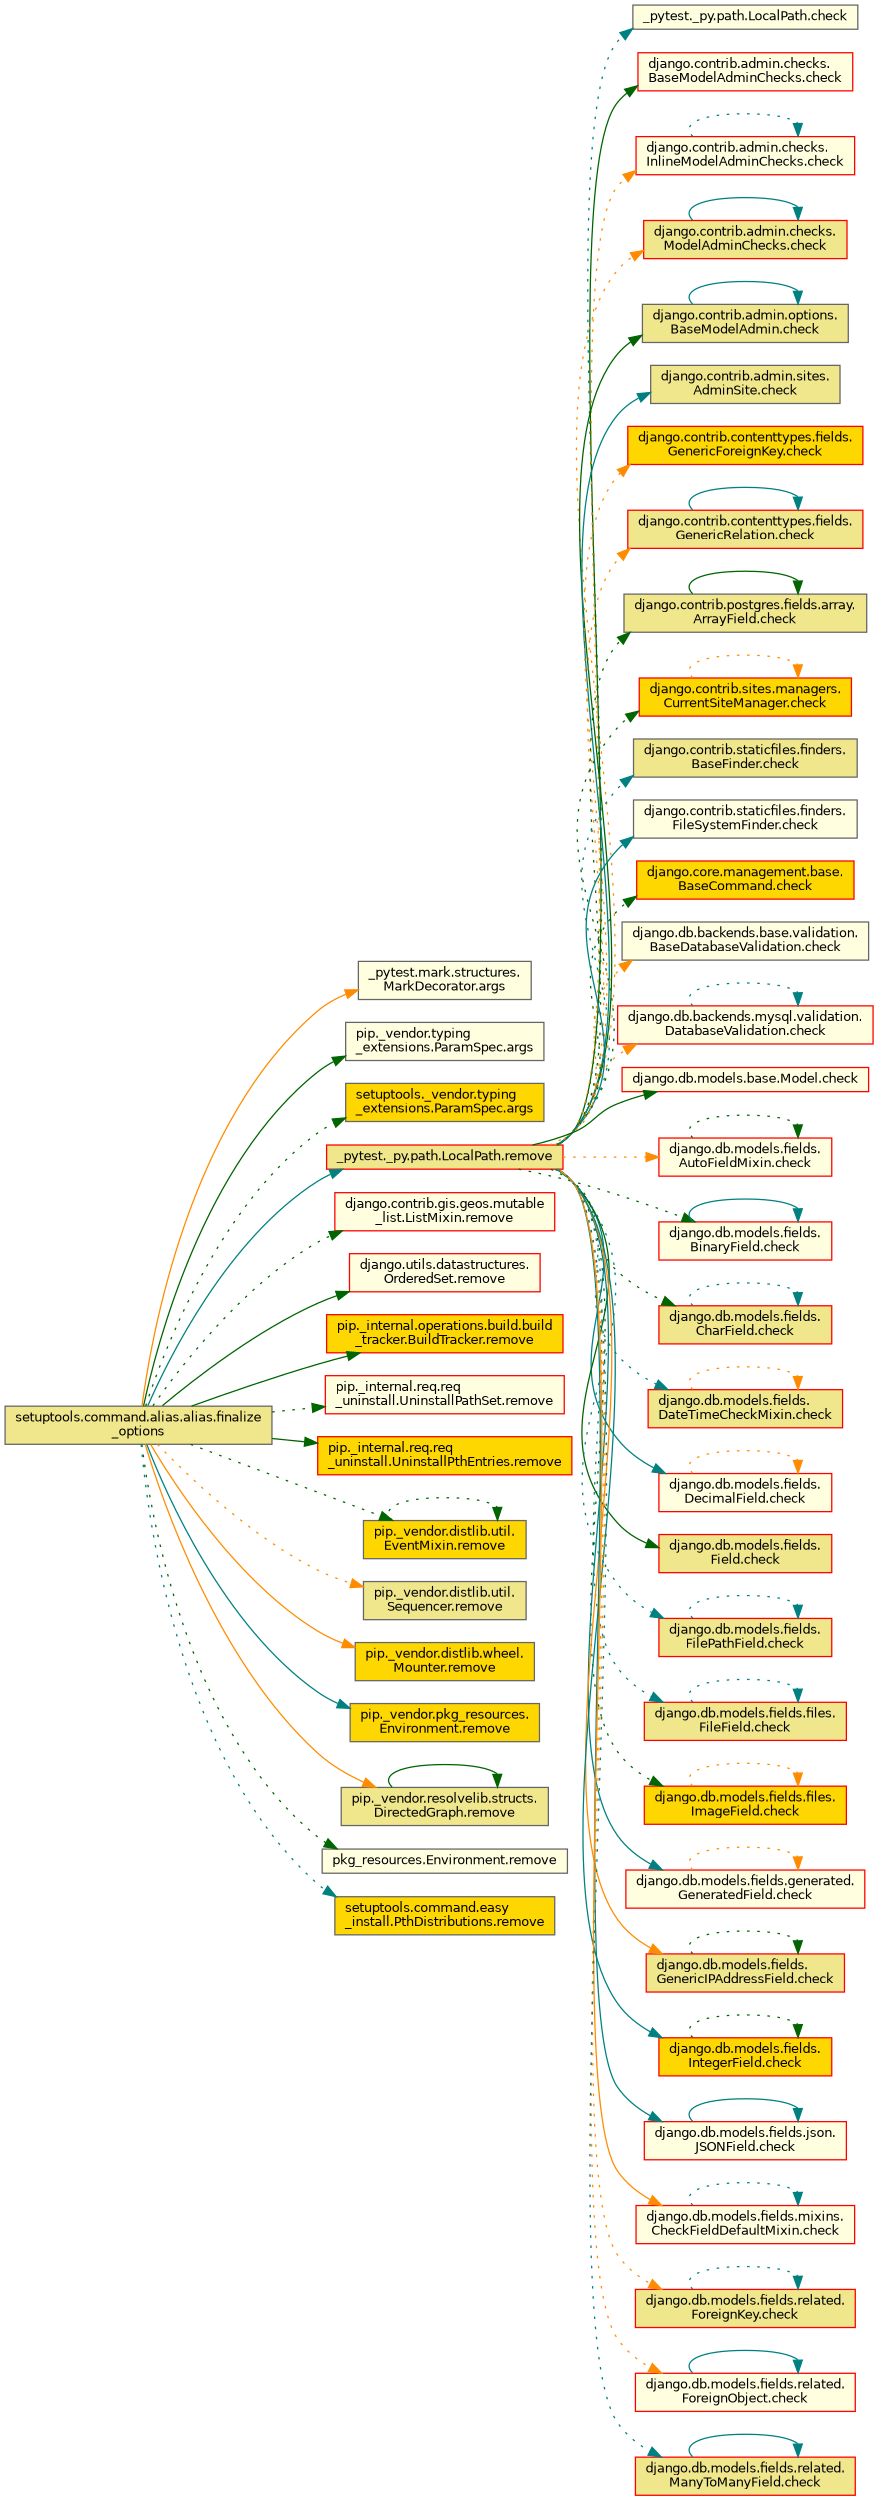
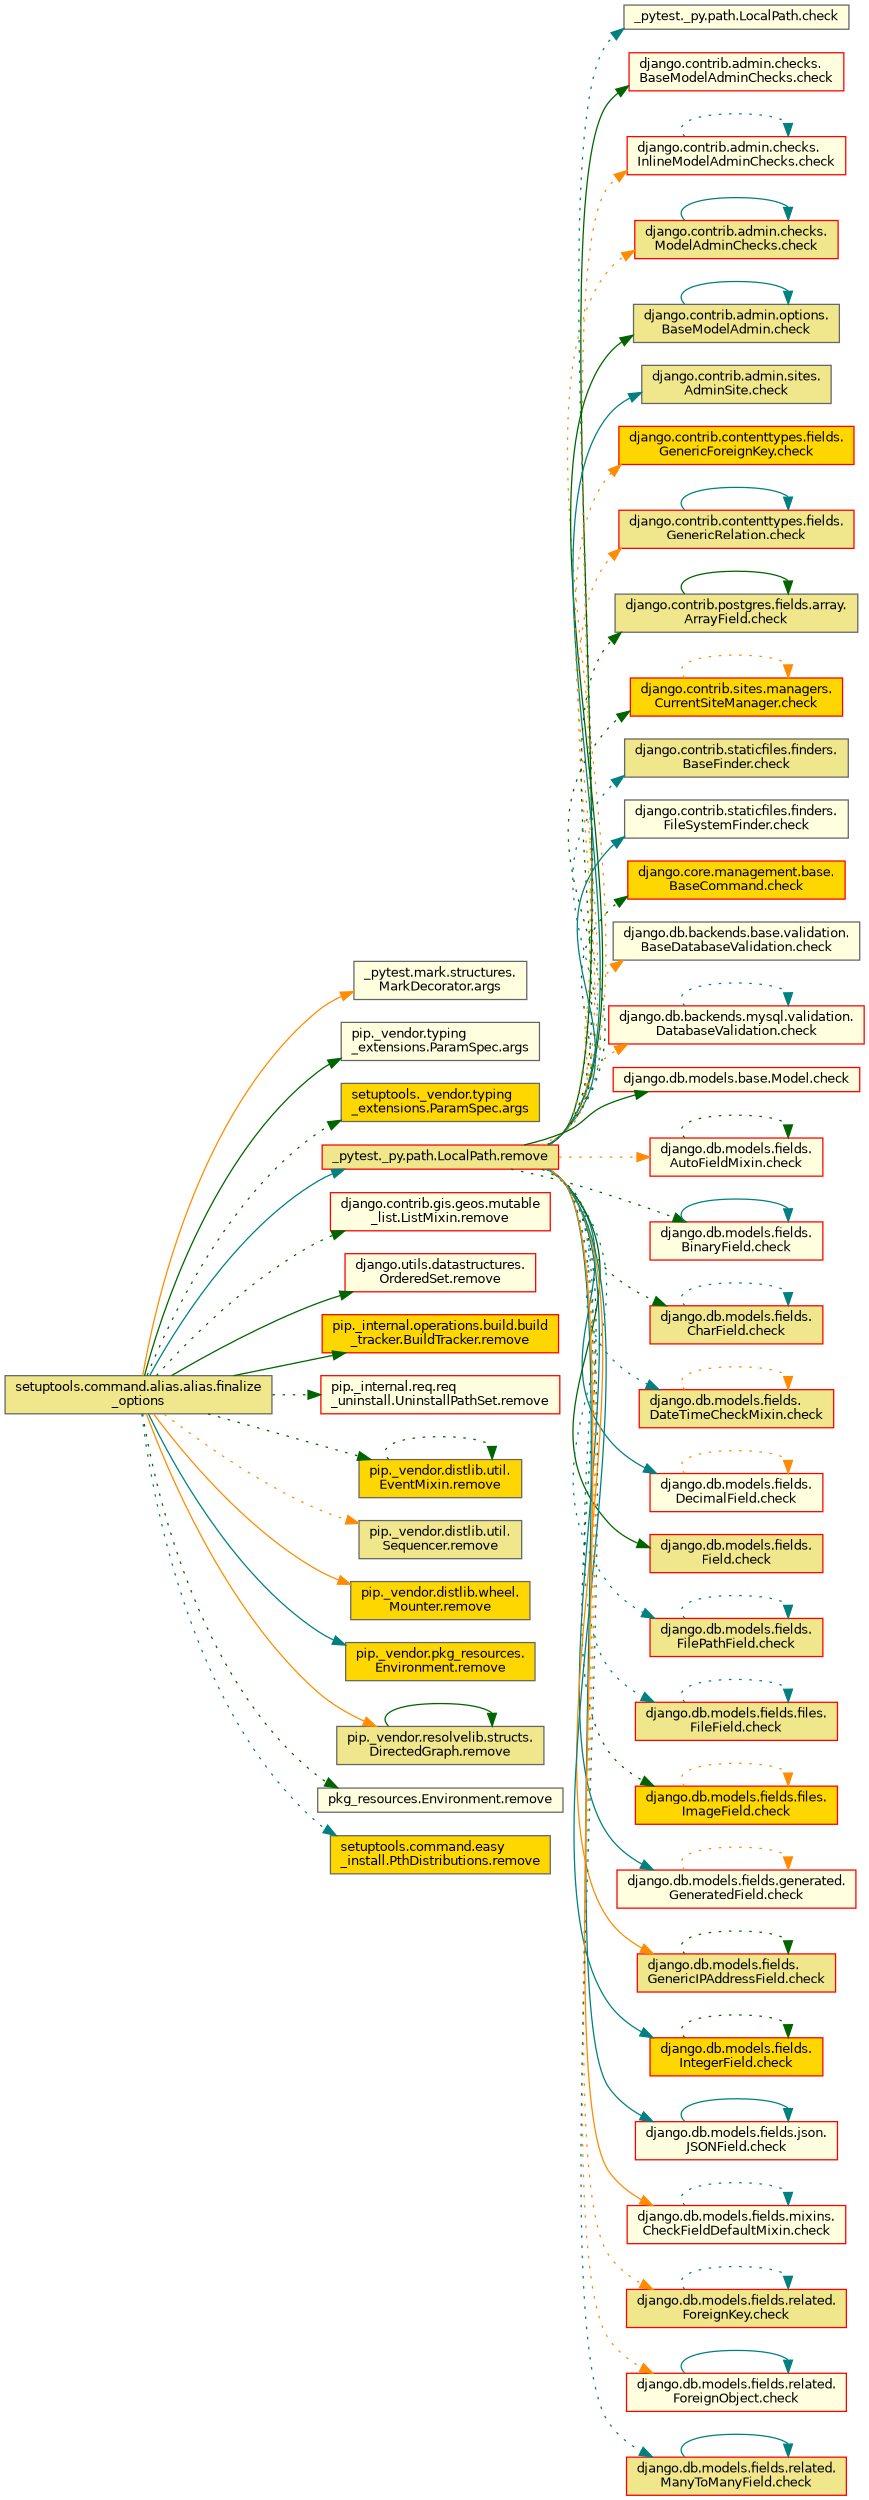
(445, 1456) -> none
